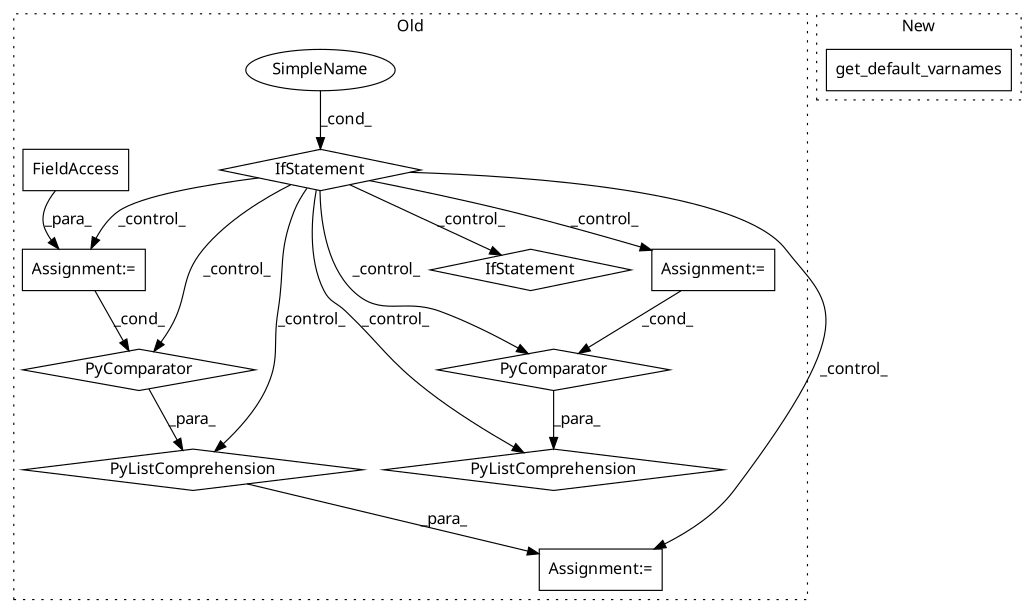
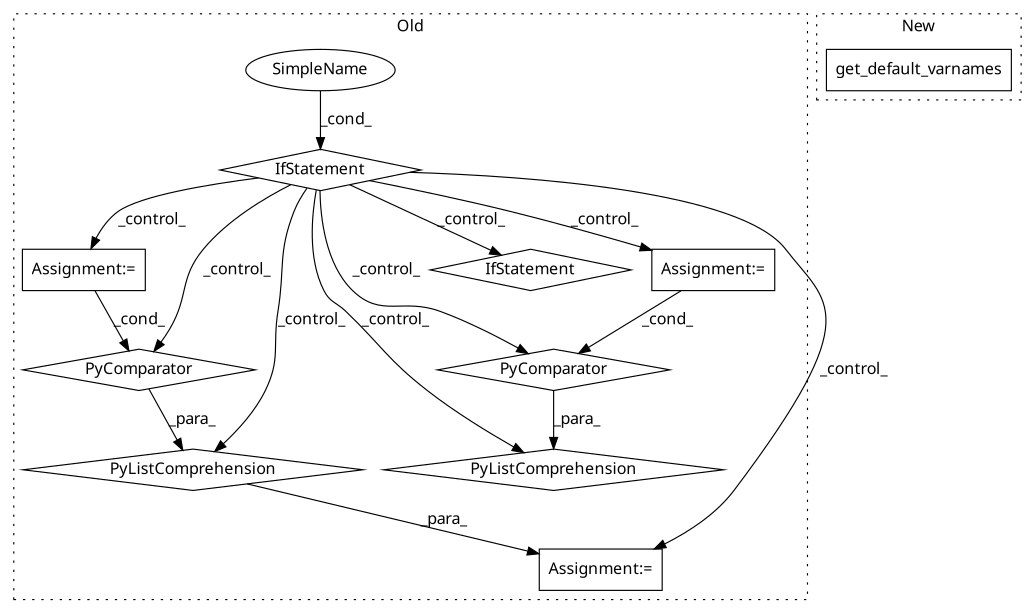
(76, 170) -> none
